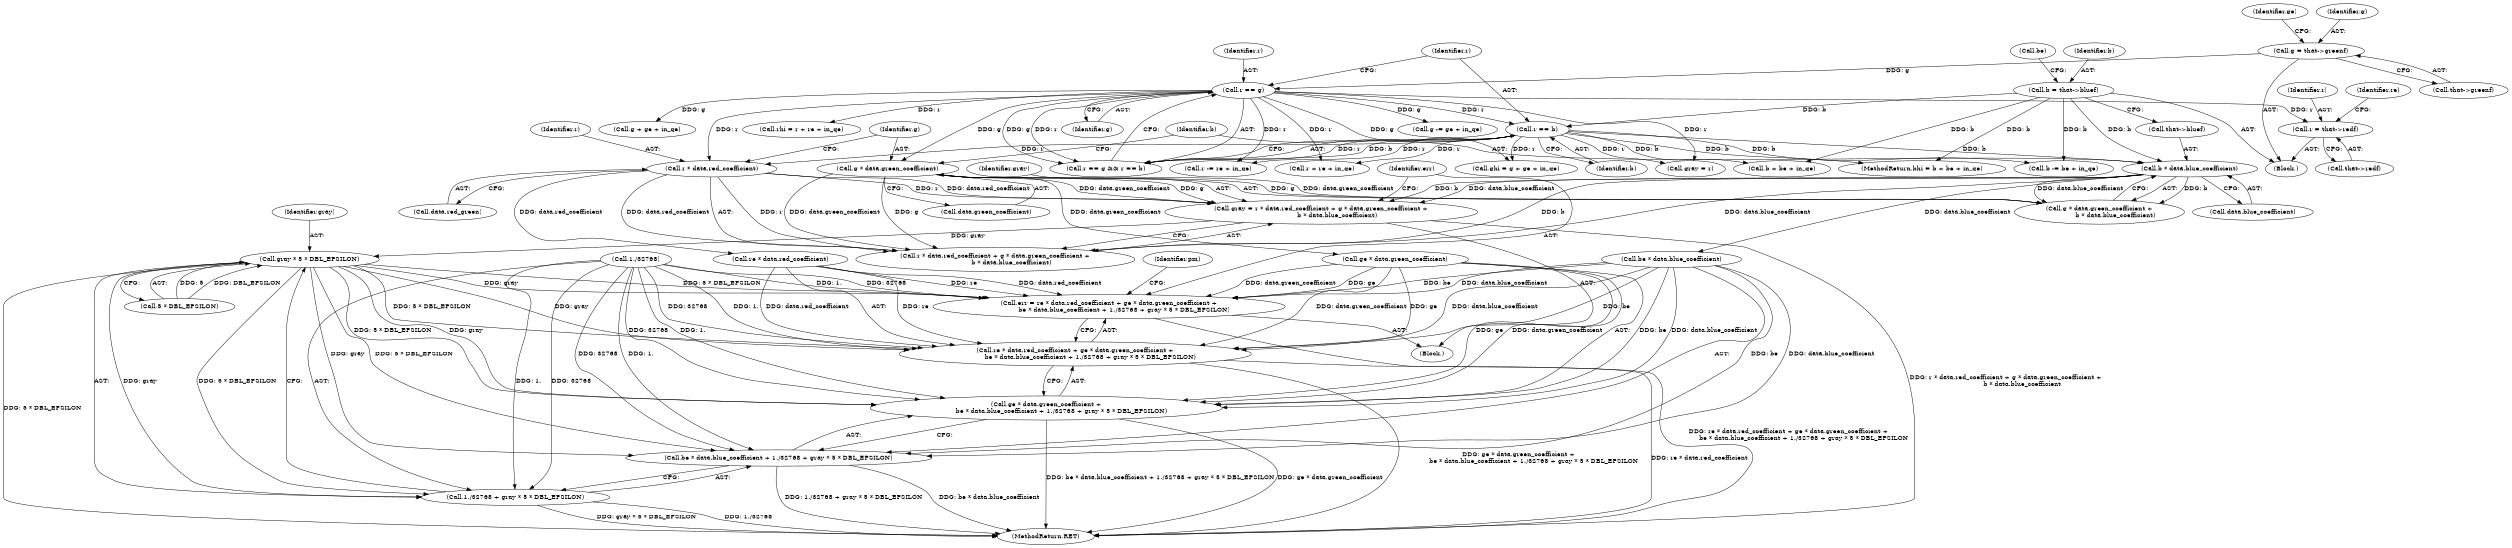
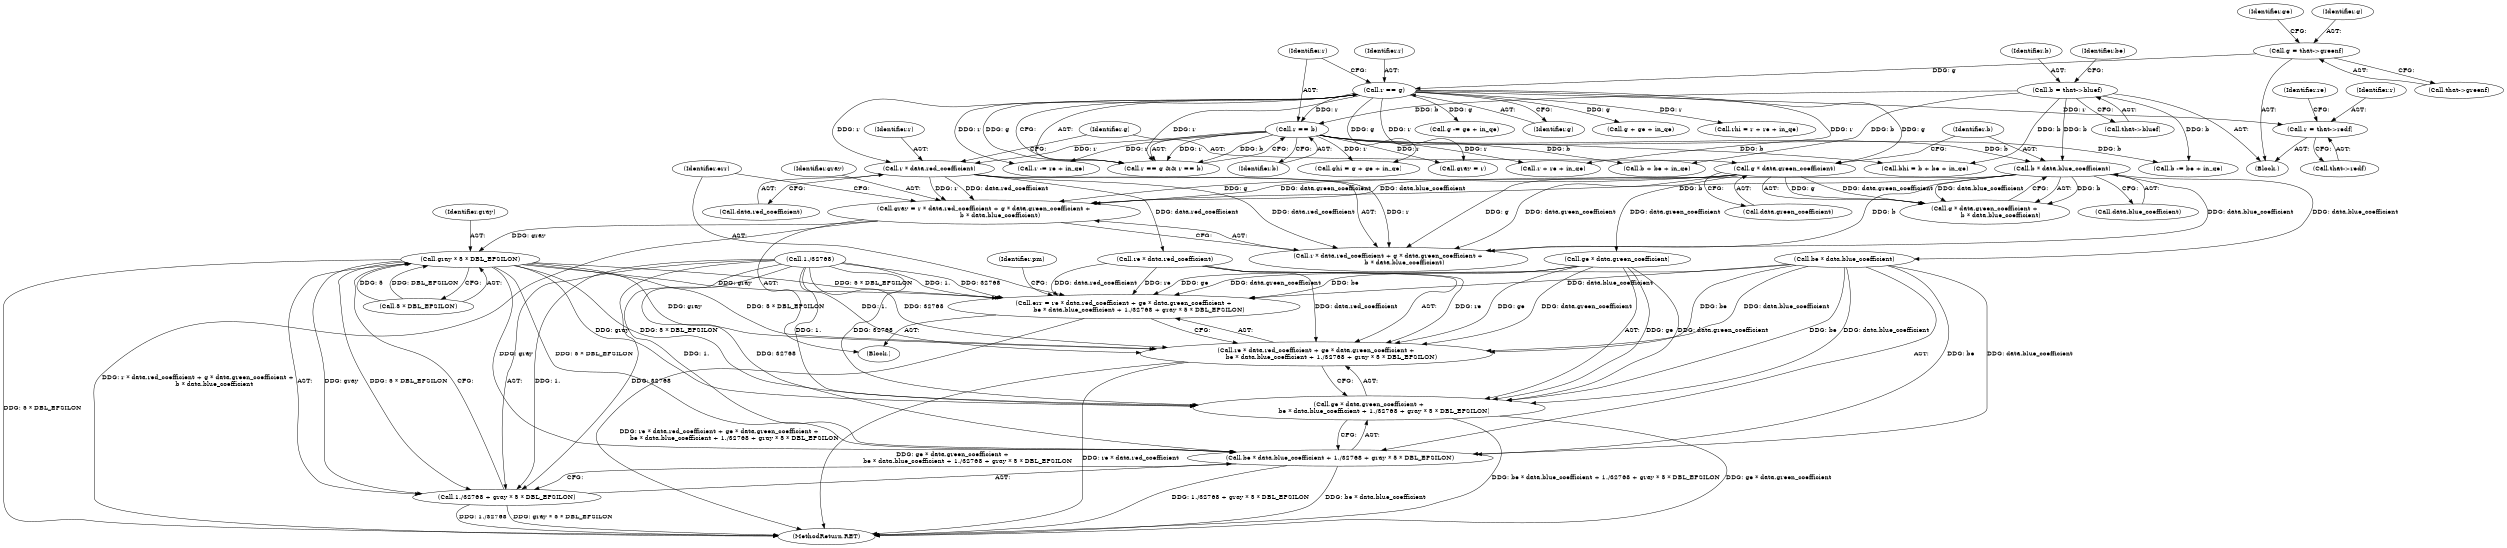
(2033, 51) -> (2103, 51)
(2183, 147) -> (2117, 107)
(1922, 169) -> (1925, 169)
(448, 212) -> (761, 212)
